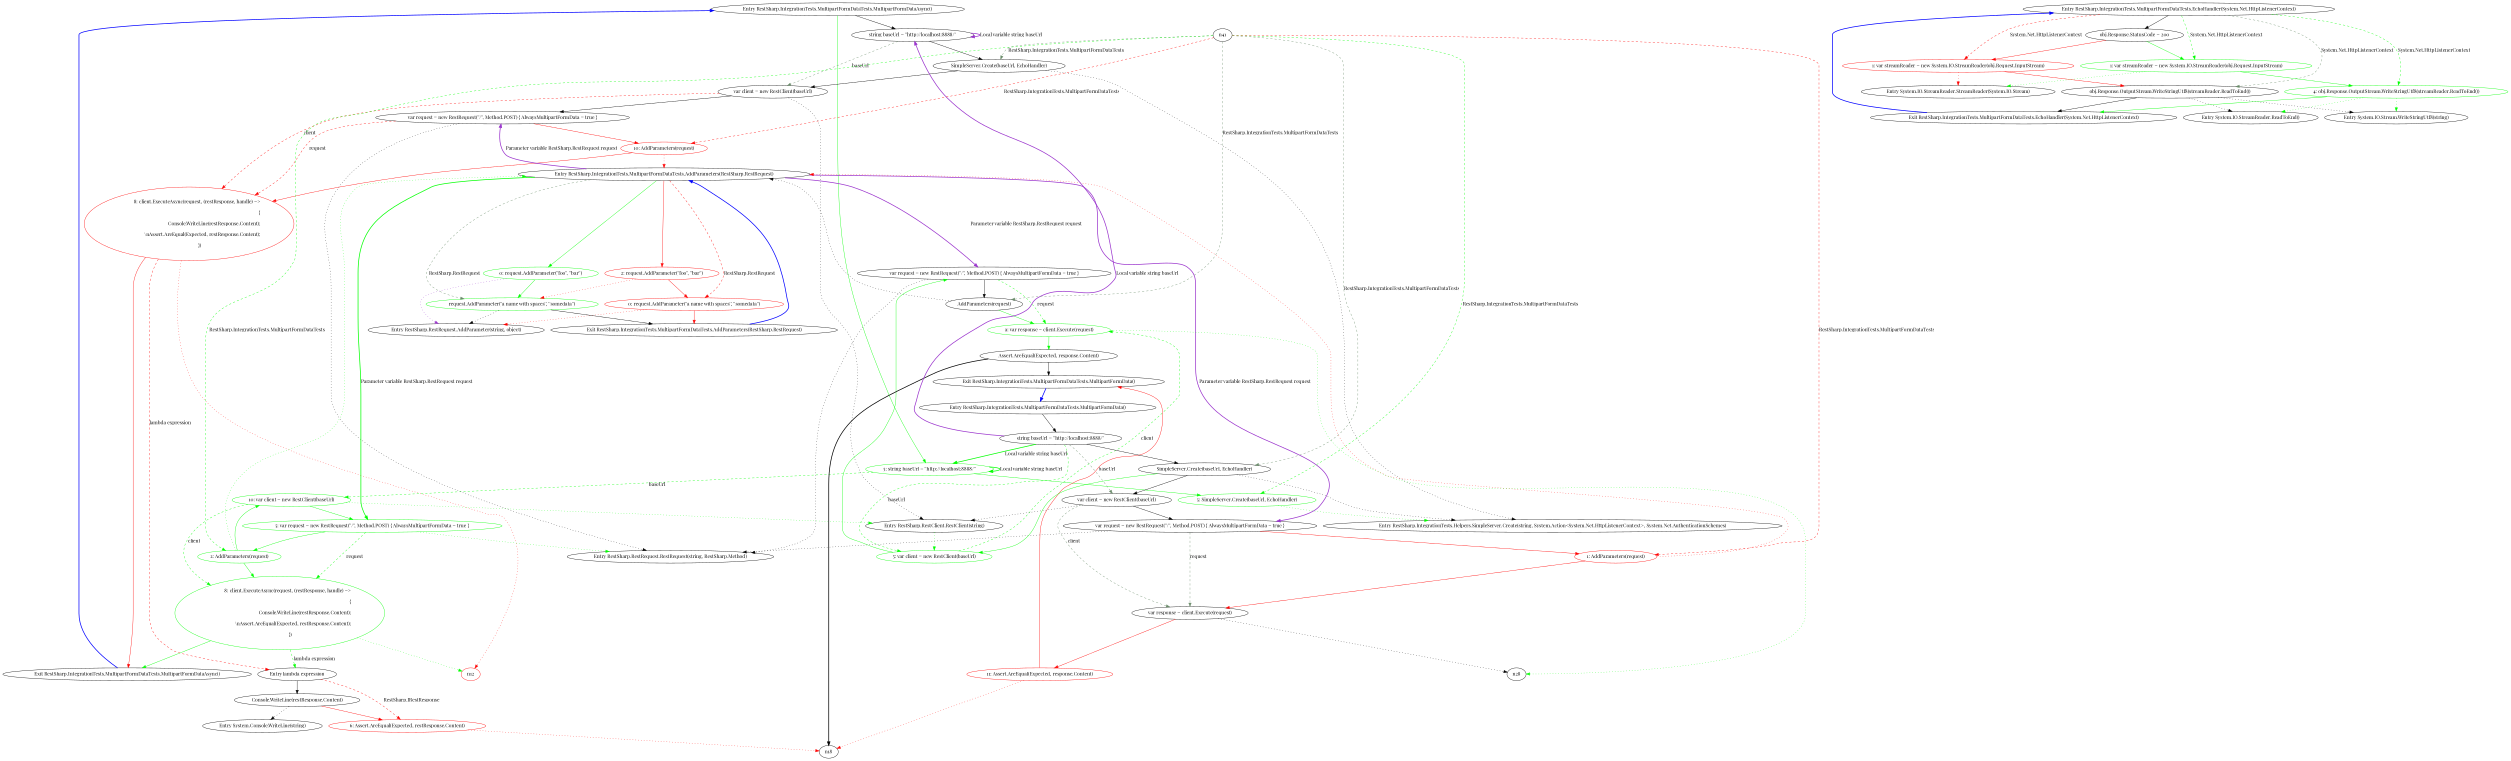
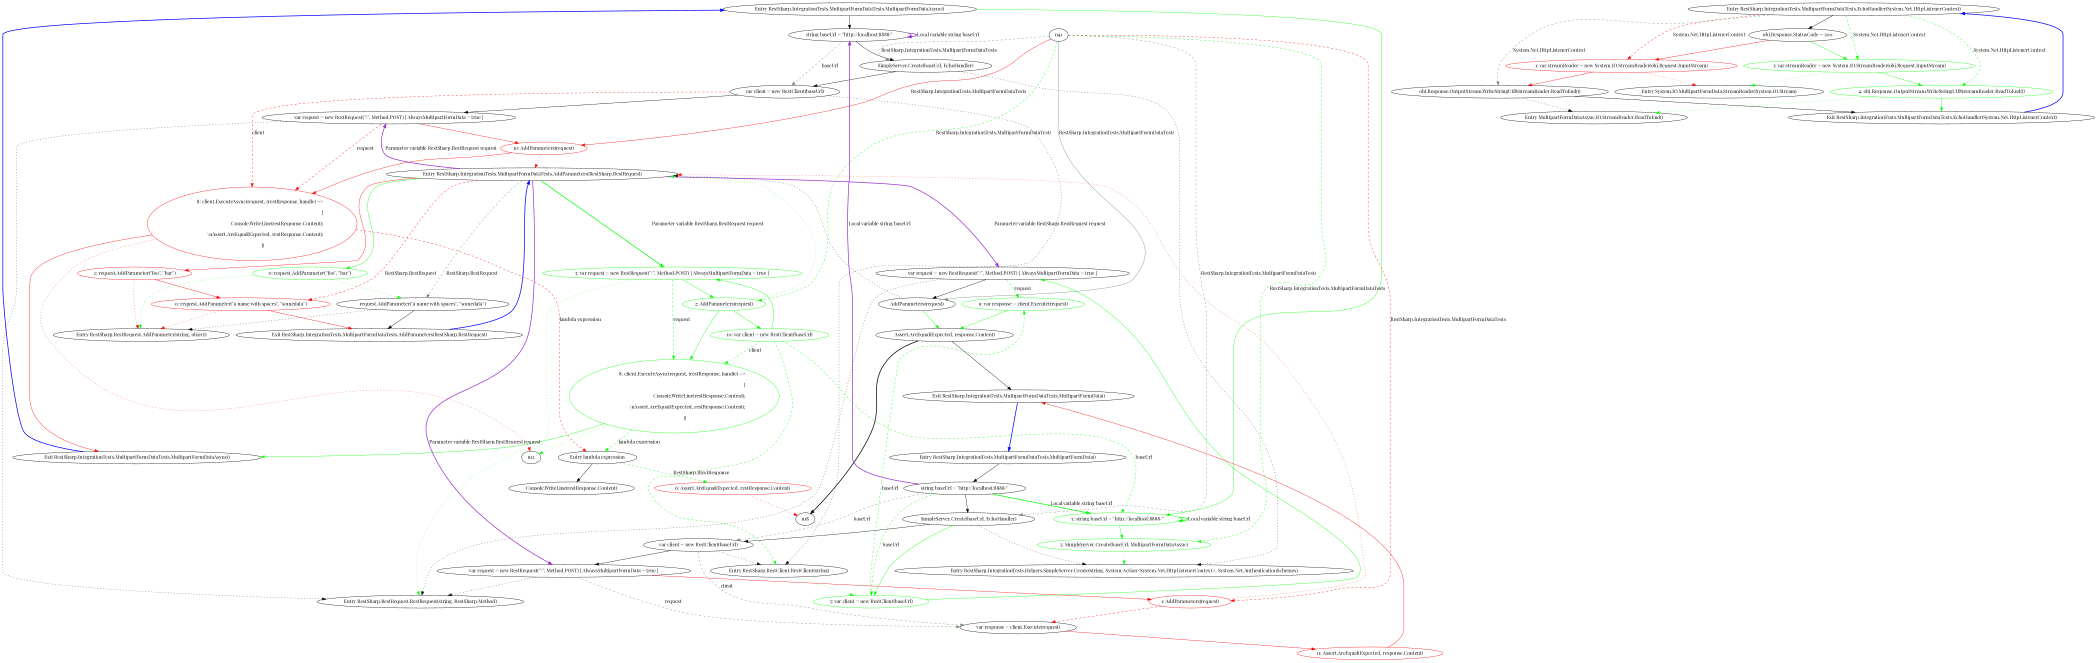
(1958, 92) -> (1719, 92)
(955, 95) -> (824, 112)
(2251, 118) -> (1594, 118)
(2396, 118) -> none
(1220, 244) -> (1142, 241)
(528, 287) -> (364, 288)
(590, 288) -> (134, 303)
(449, 289) -> (186, 283)
(512, 304) -> (423, 304)
(1017, 317) -> (930, 318)
(1147, 438) -> (890, 488)
(611, 485) -> (972, 438)
(1247, 500) -> (1124, 545)
(607, 513) -> (690, 473)
(1407, 584) -> (1108, 614)
(471, 674) -> (531, 458)
(1517, 674) -> none
(362, 693) -> (662, 472)
(350, 713) -> none
(932, 714) -> none
(262, 726) -> none
